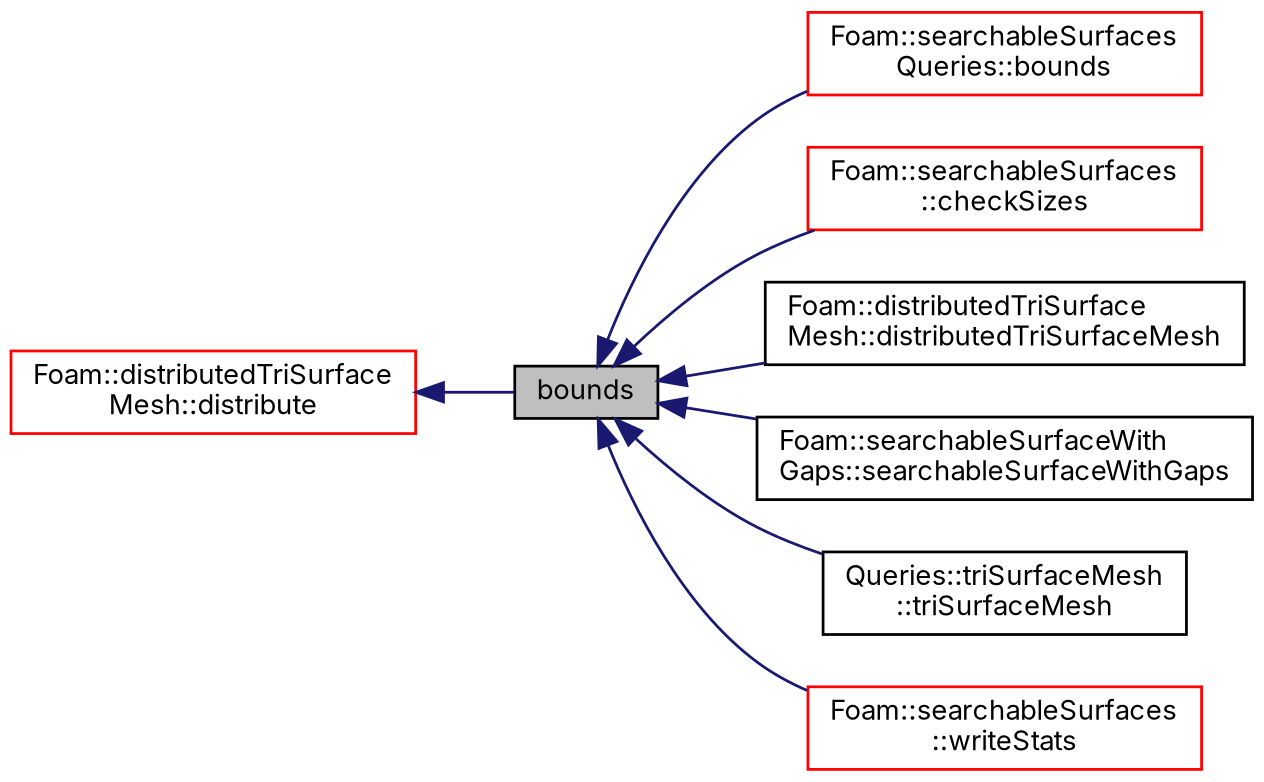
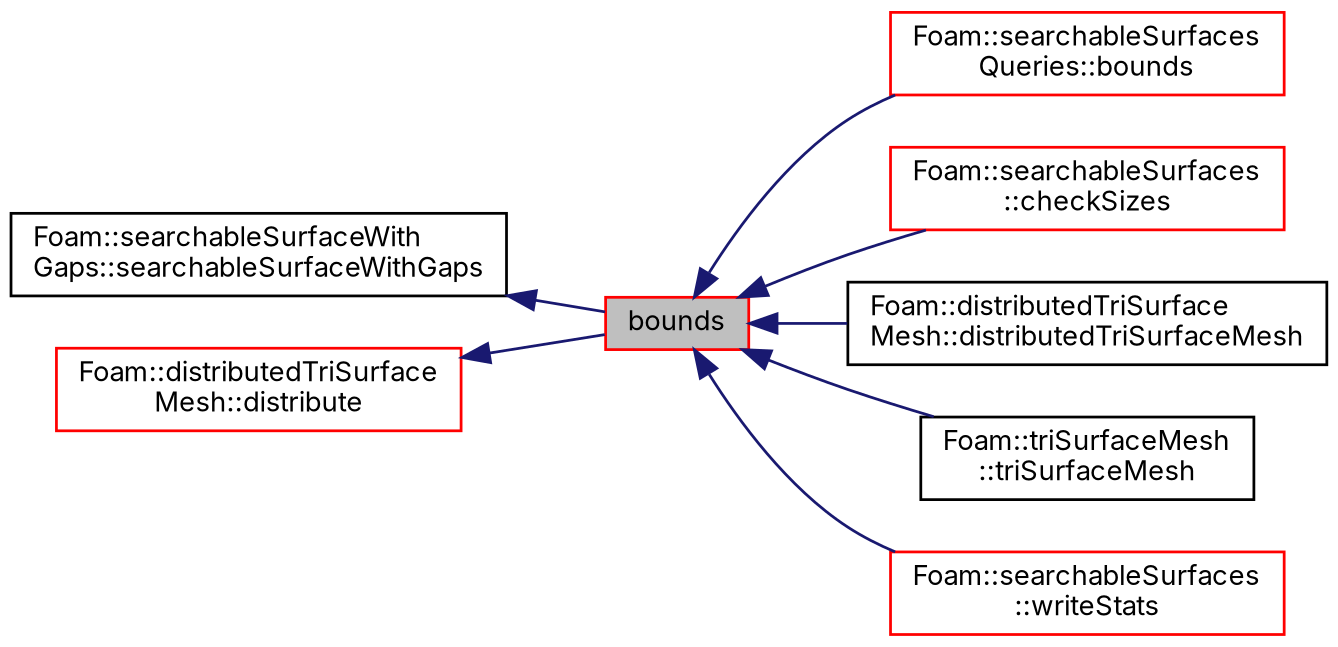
(586, 392) -> (677, 323)
(721, 413) -> (570, 306)
(1005, 593) -> (1087, 458)
